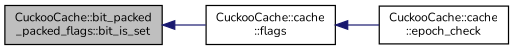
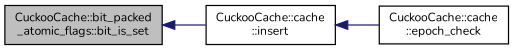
(84, 25) -> (84, 25)
(271, 25) -> (271, 25)
